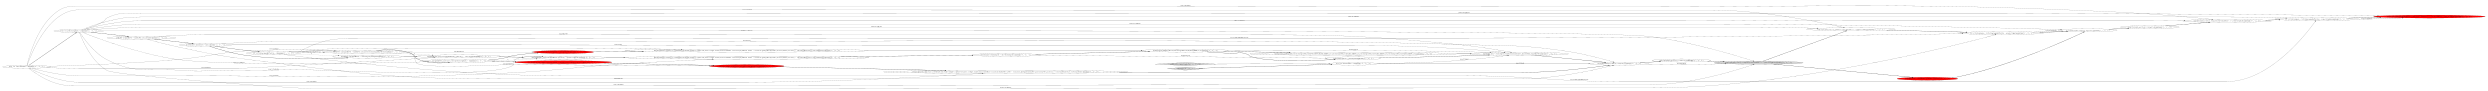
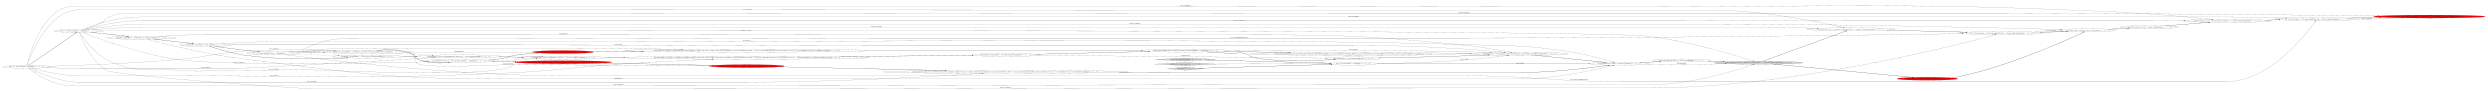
none -> (1185, 60)
